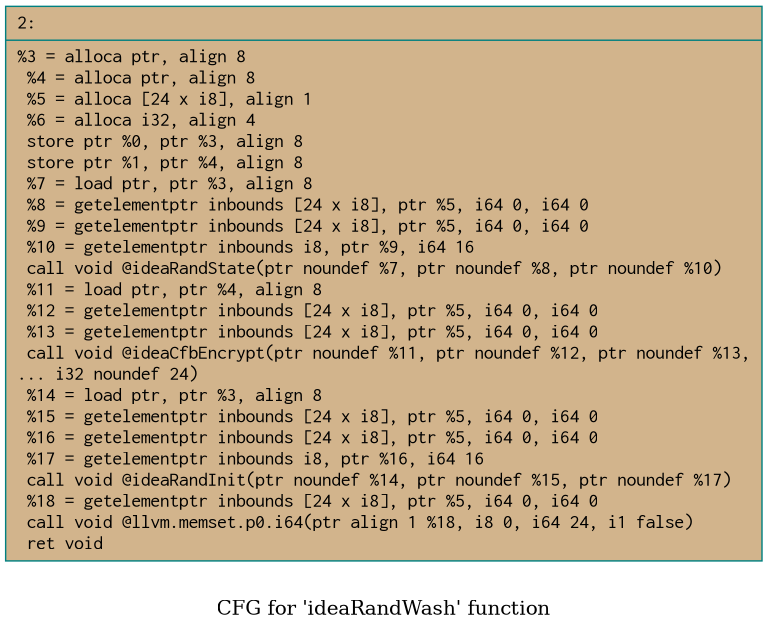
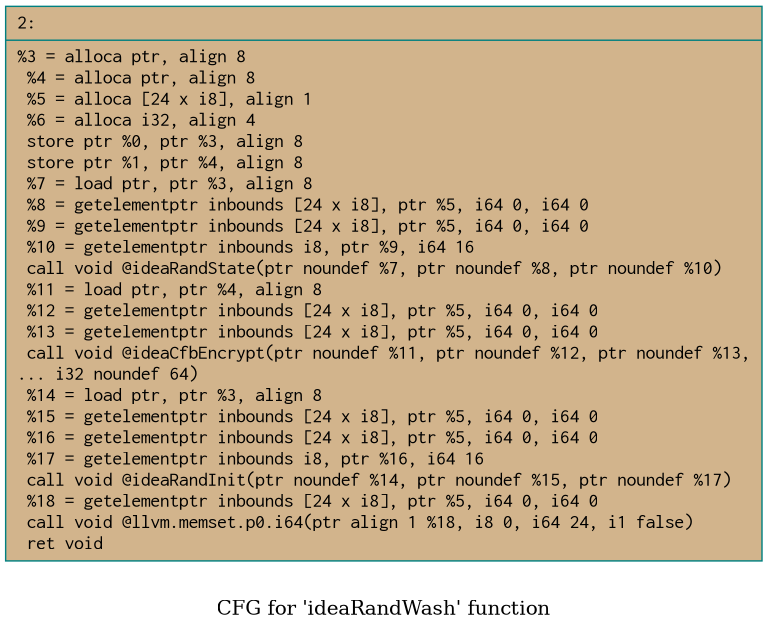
(108, 374) -> (108, 374)
